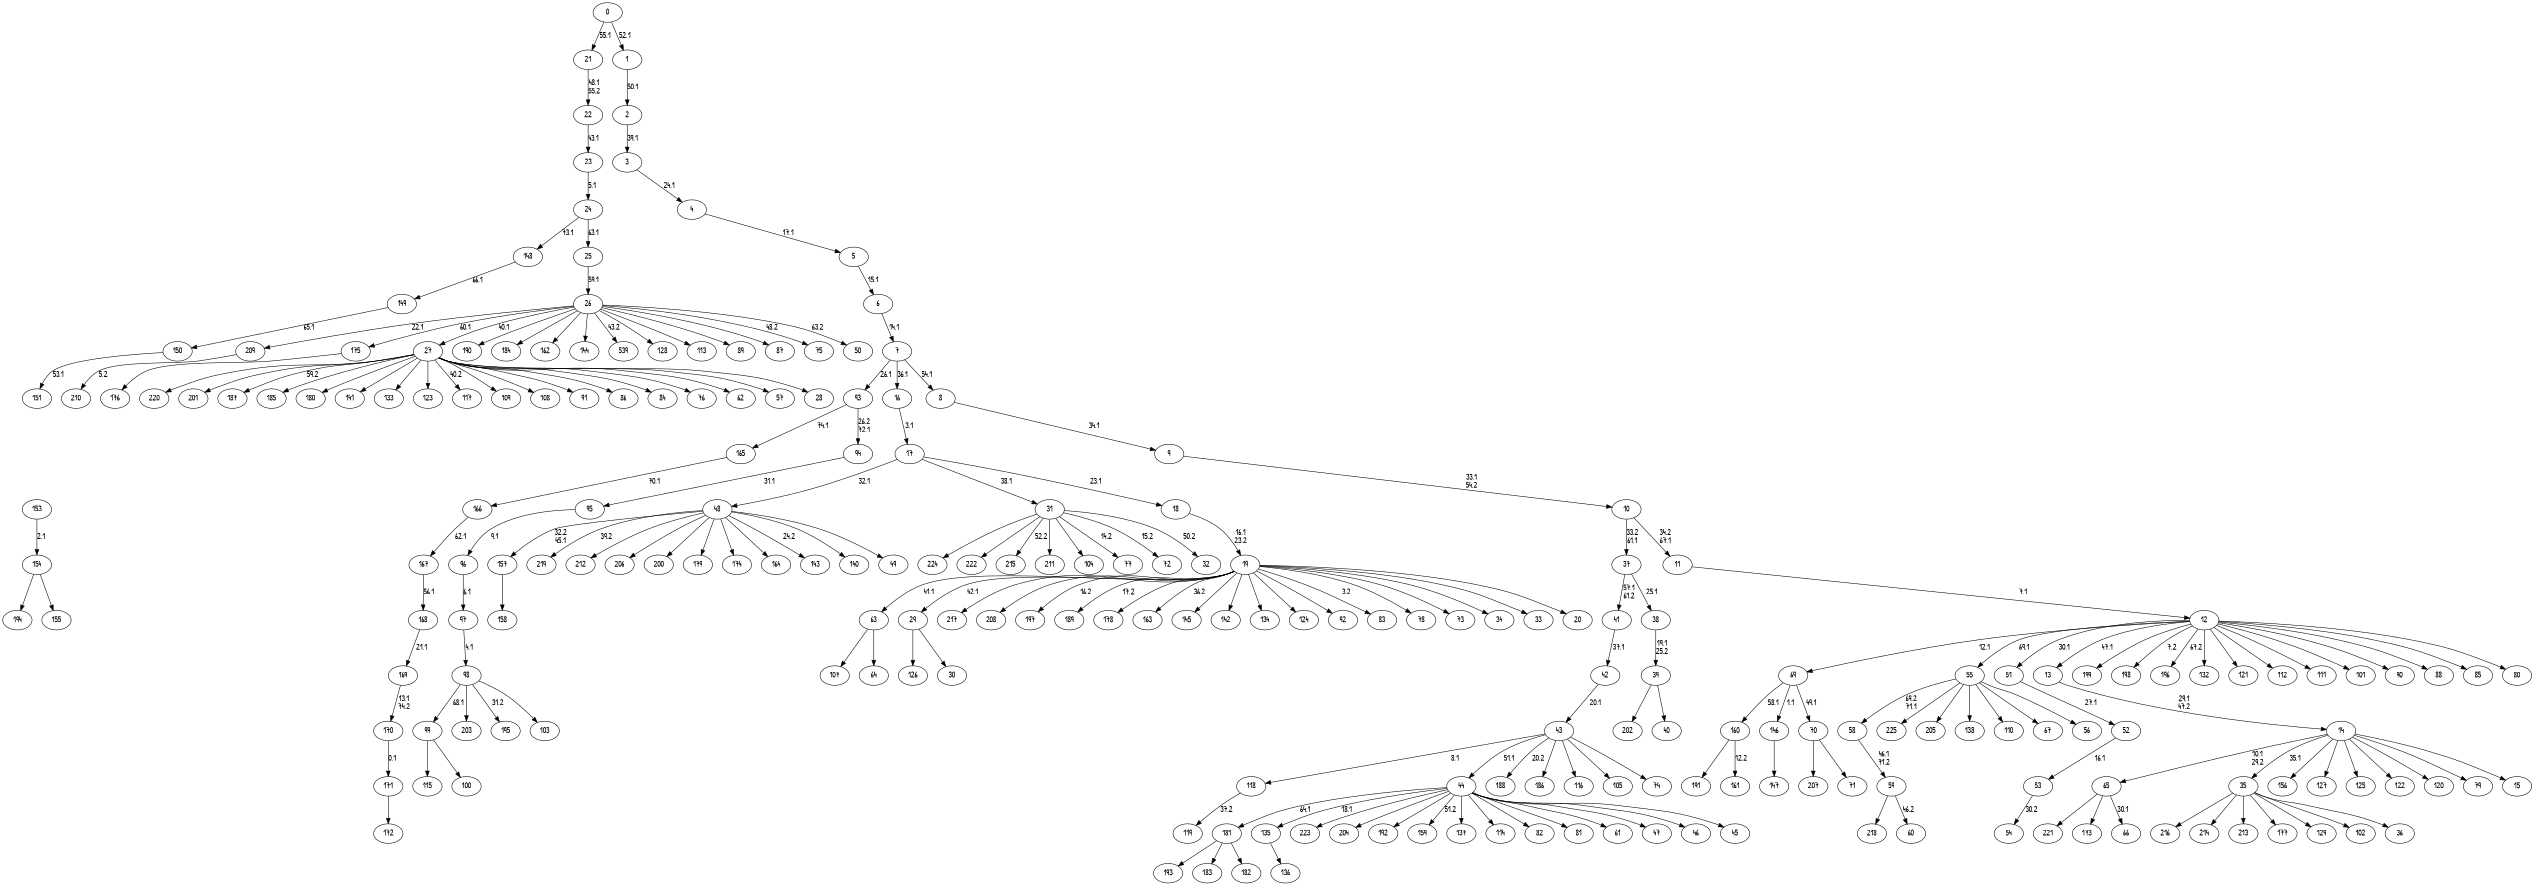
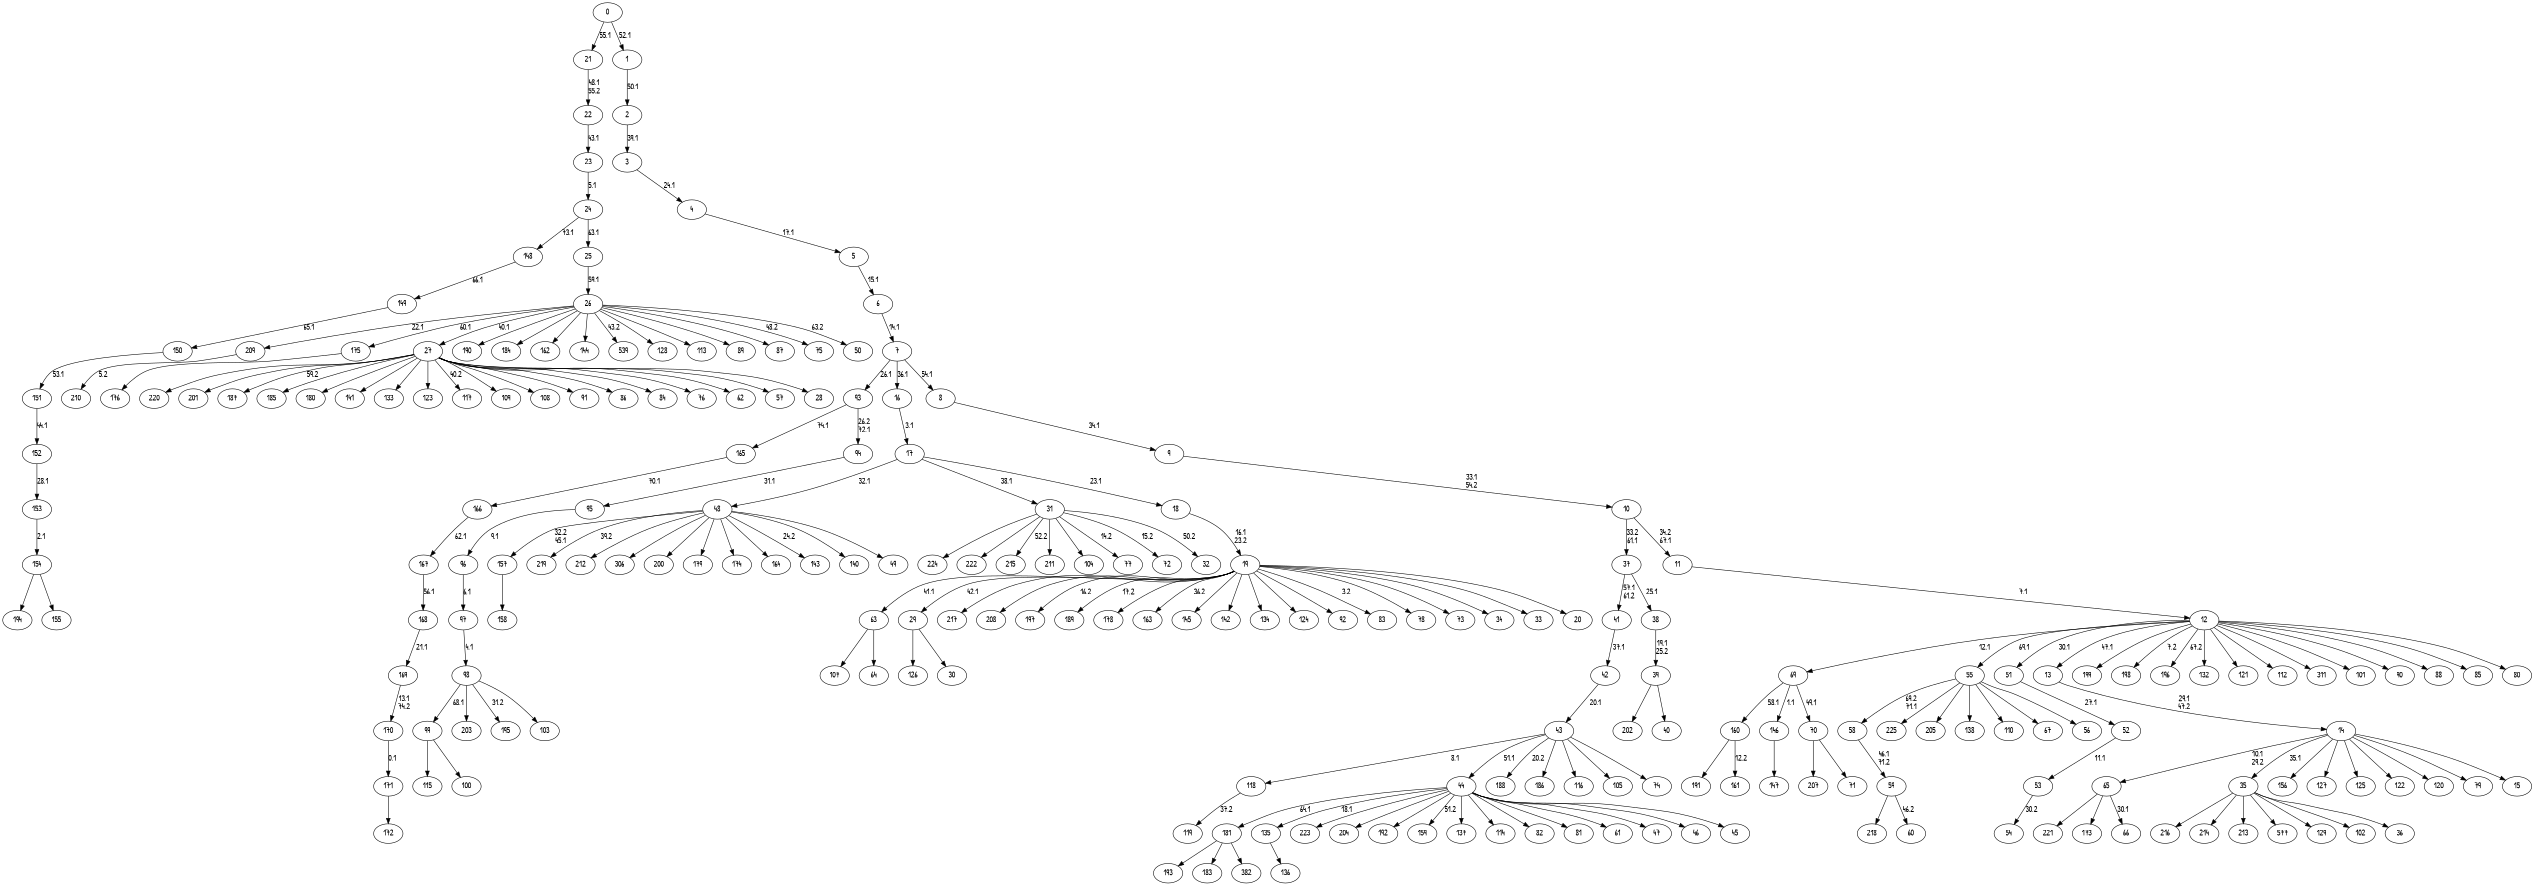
none -> (37, 454)
(620, 565) -> (620, 565)
(2322, 676) -> (2322, 676)
(2100, 759) -> (2100, 759)
(2282, 834) -> (2282, 834)
(1246, 873) -> (1246, 873)
